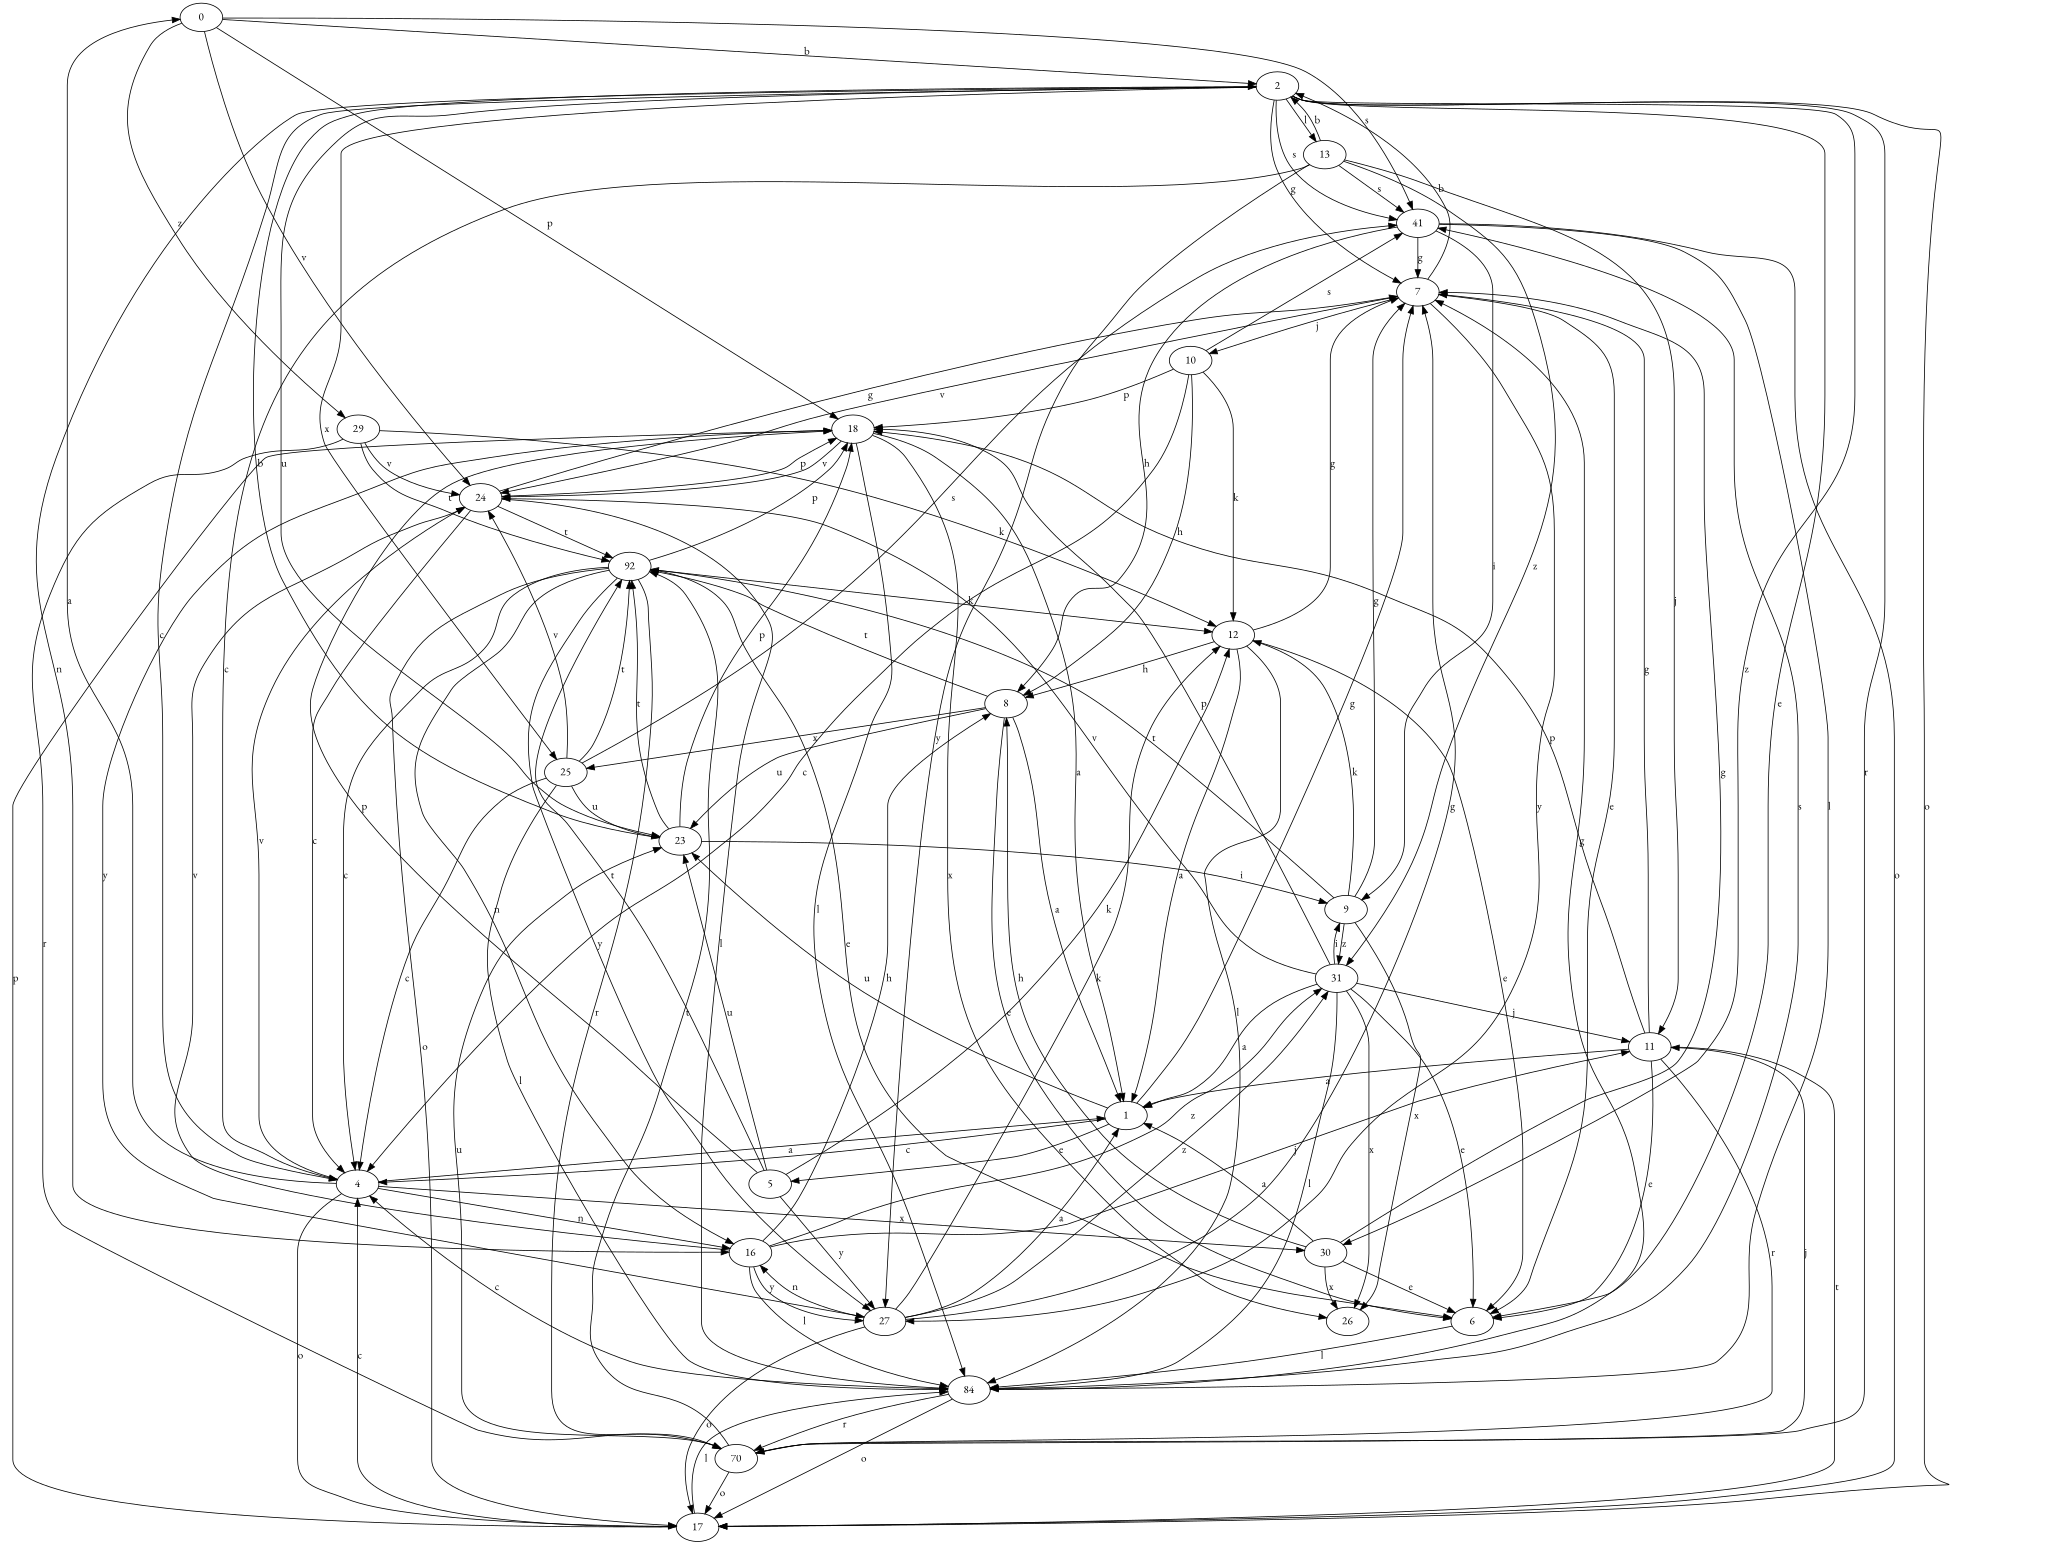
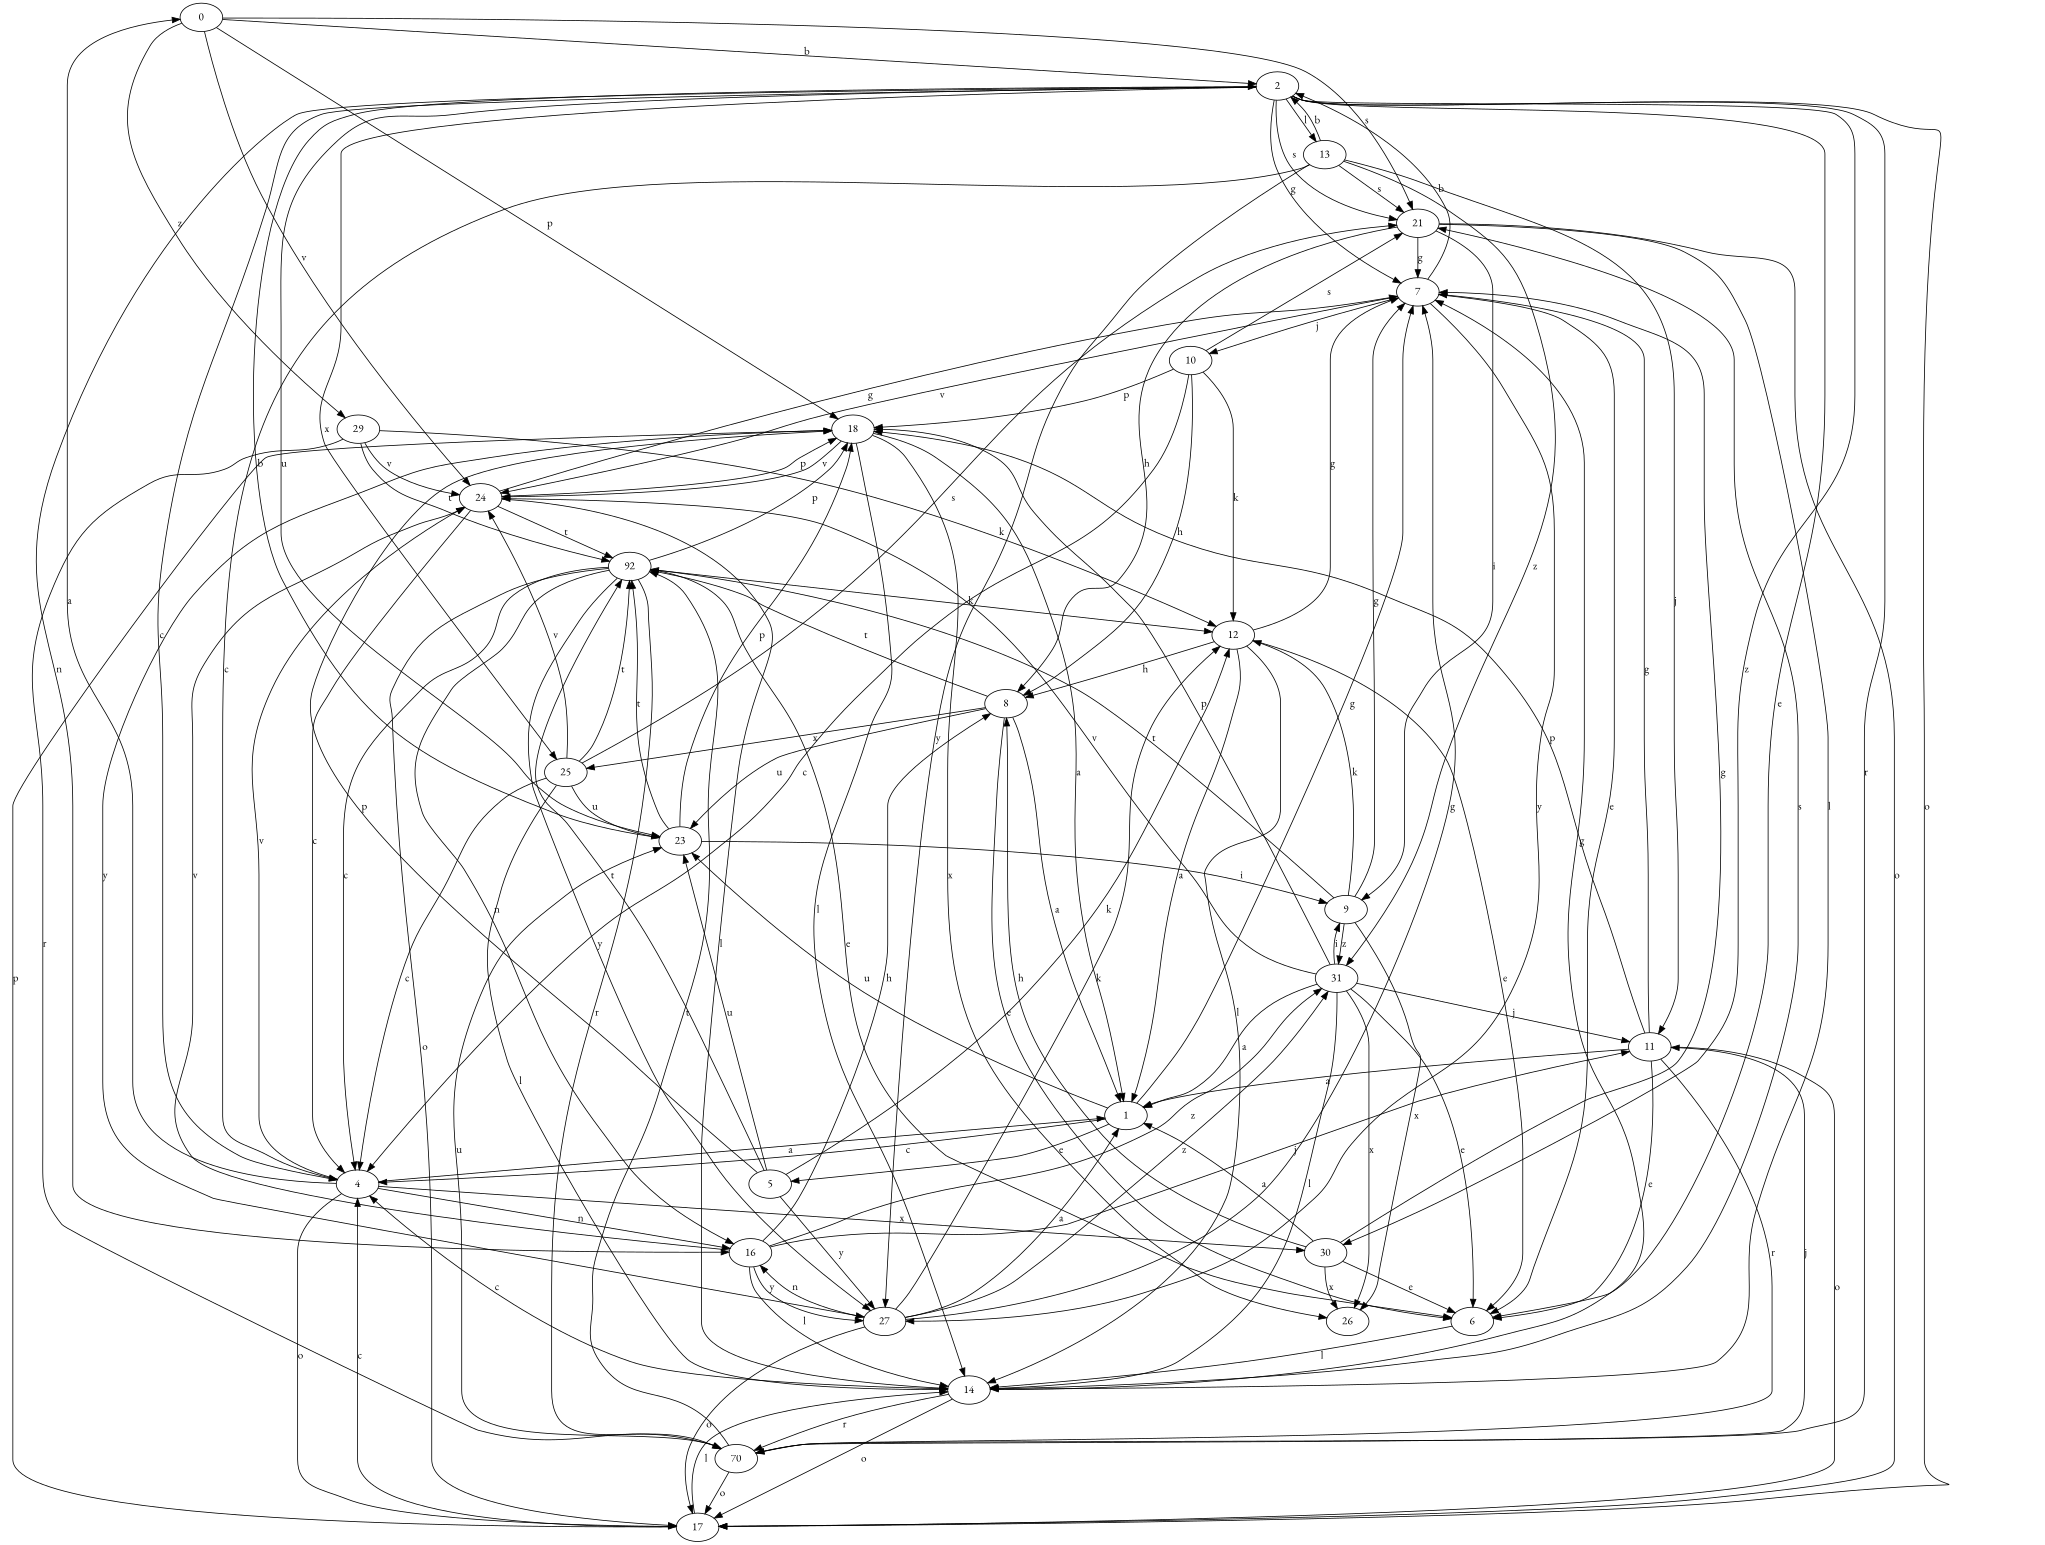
(1418, 223) -> (1418, 223)
(1837, 1287) -> (1837, 1287)
(969, 1390) -> (969, 1390)
